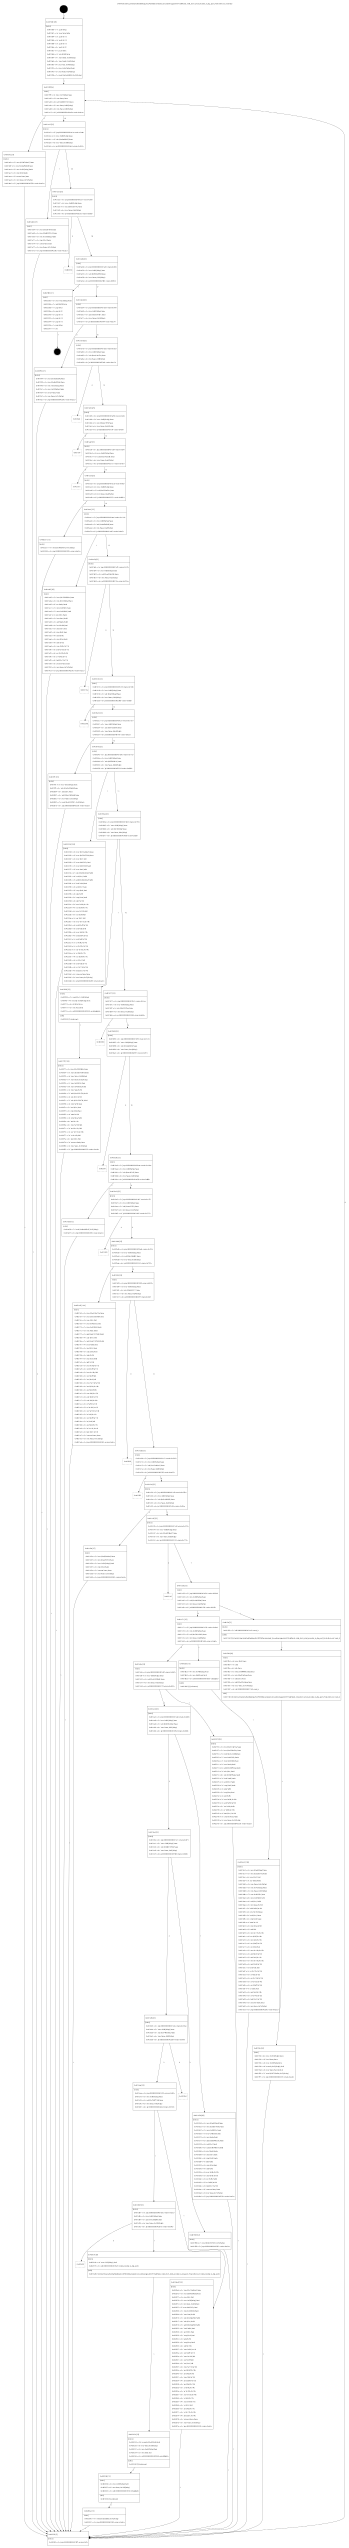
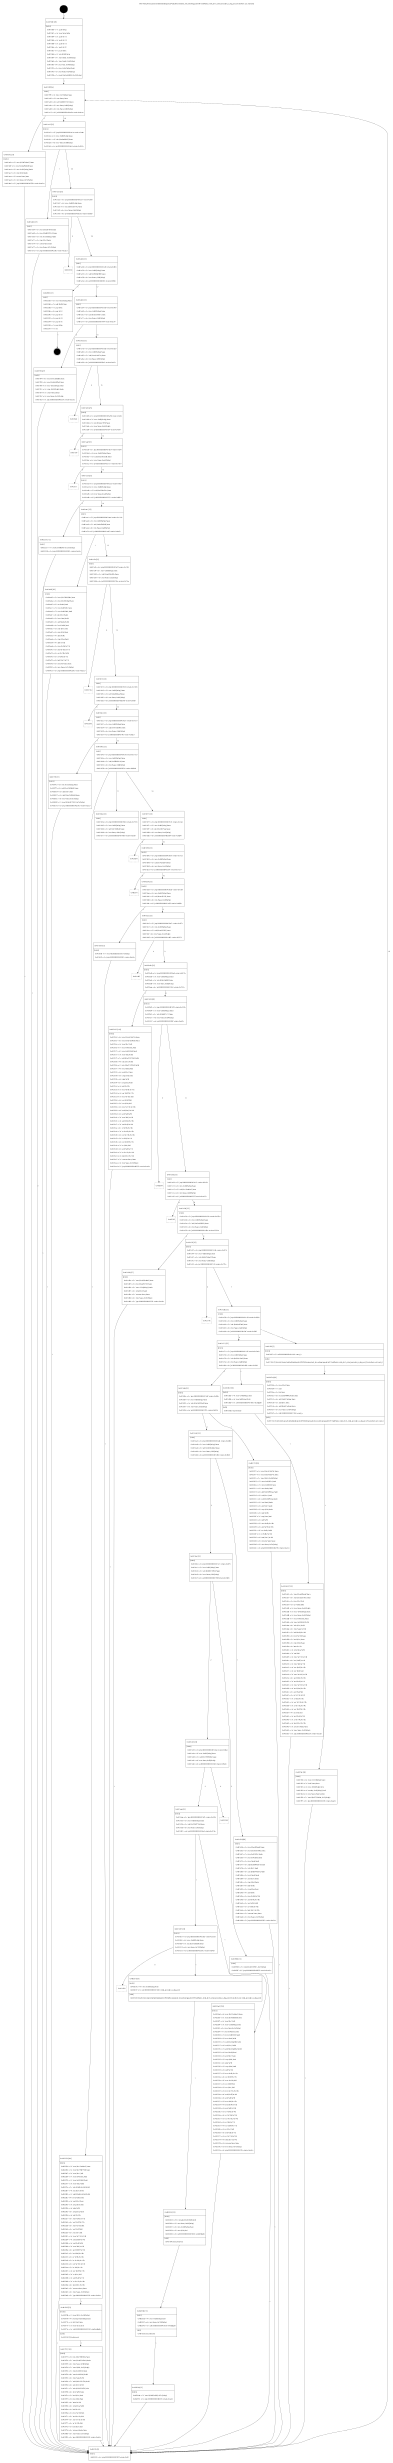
(112, 914) -> (81, 2301)
(122, 914) -> (139, 791)
